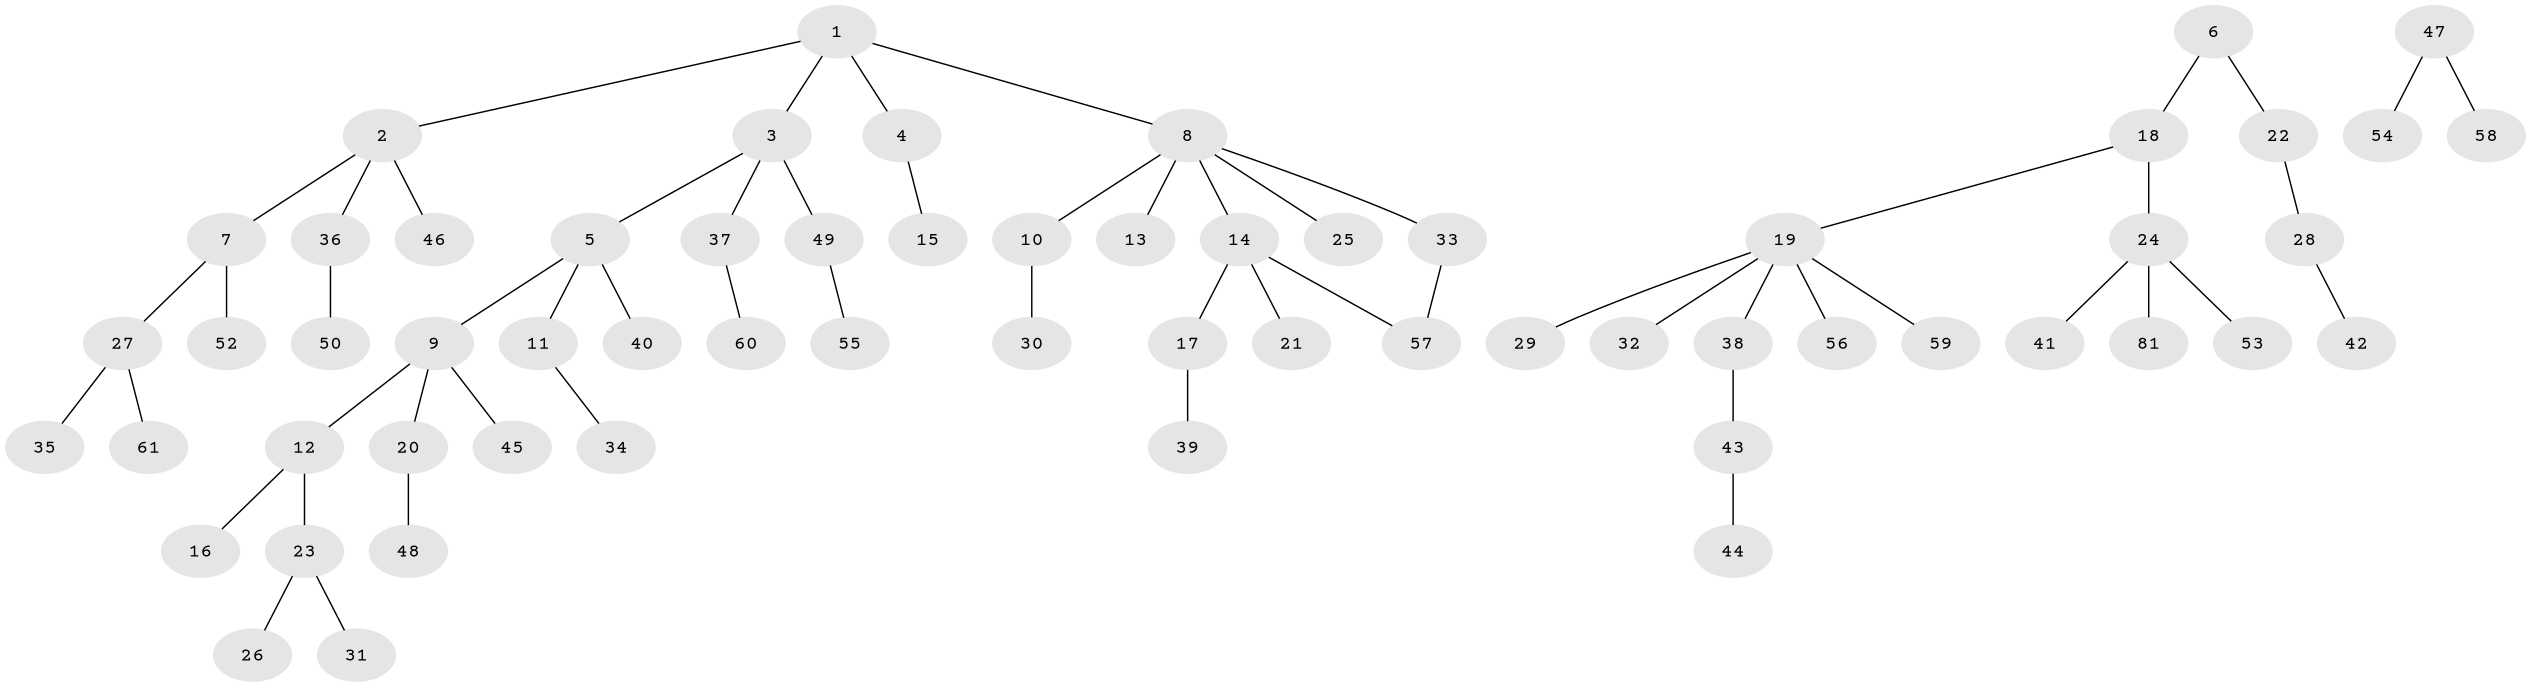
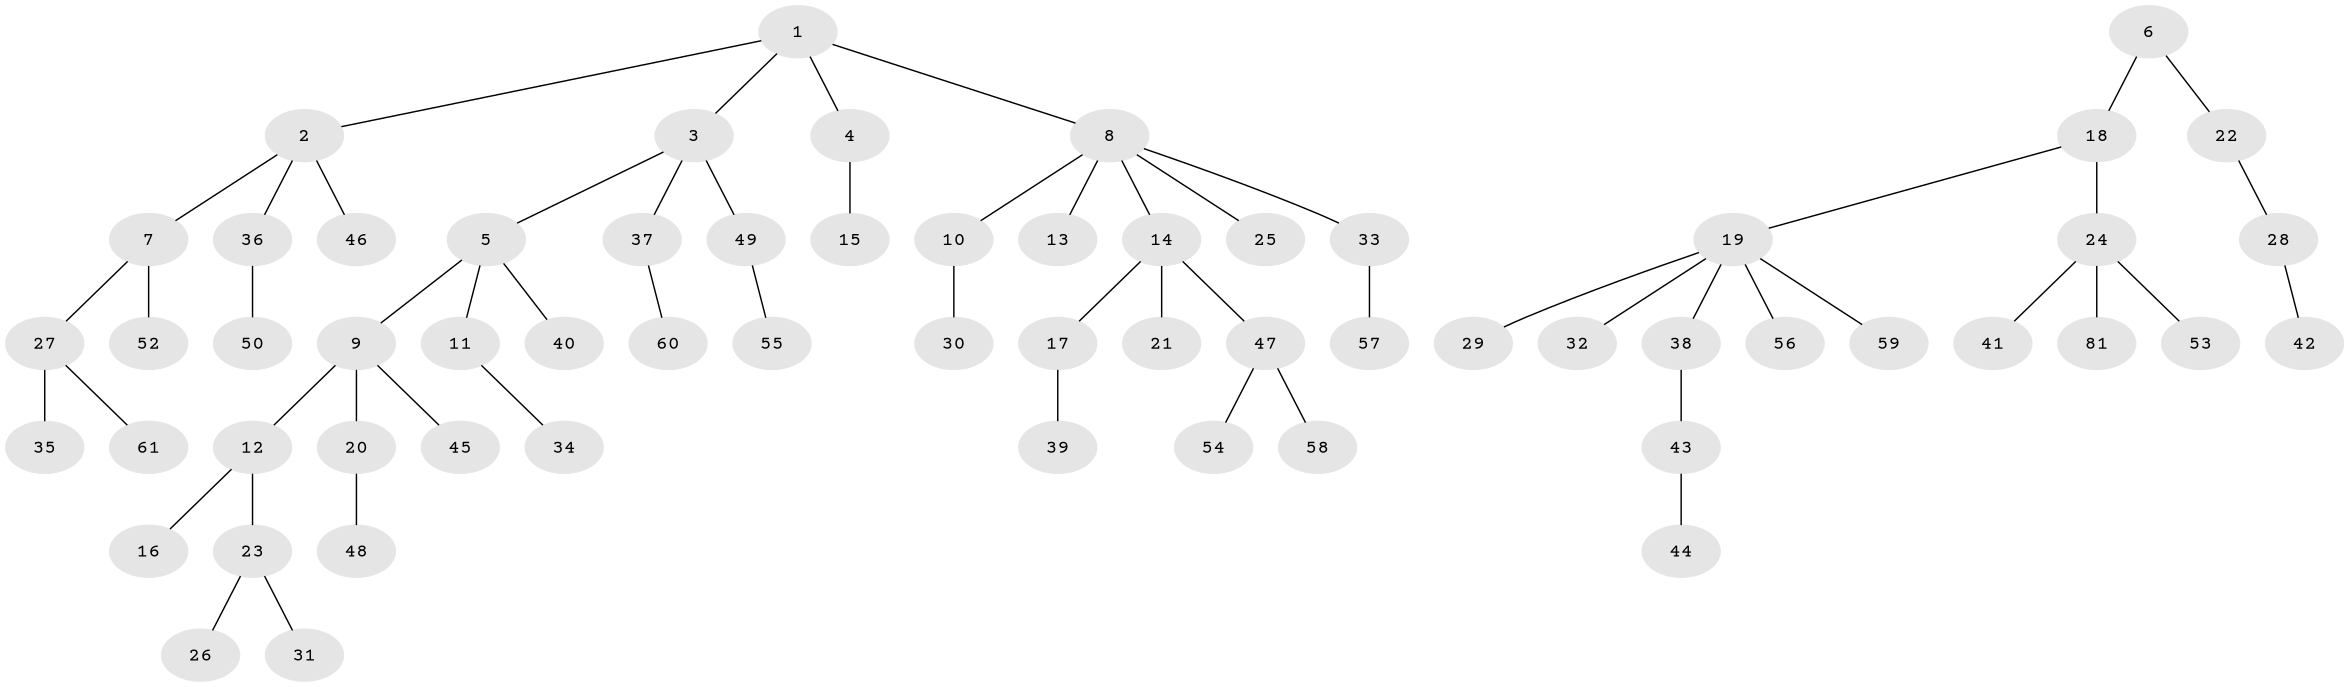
(1331, 292) -> (1213, 291)
